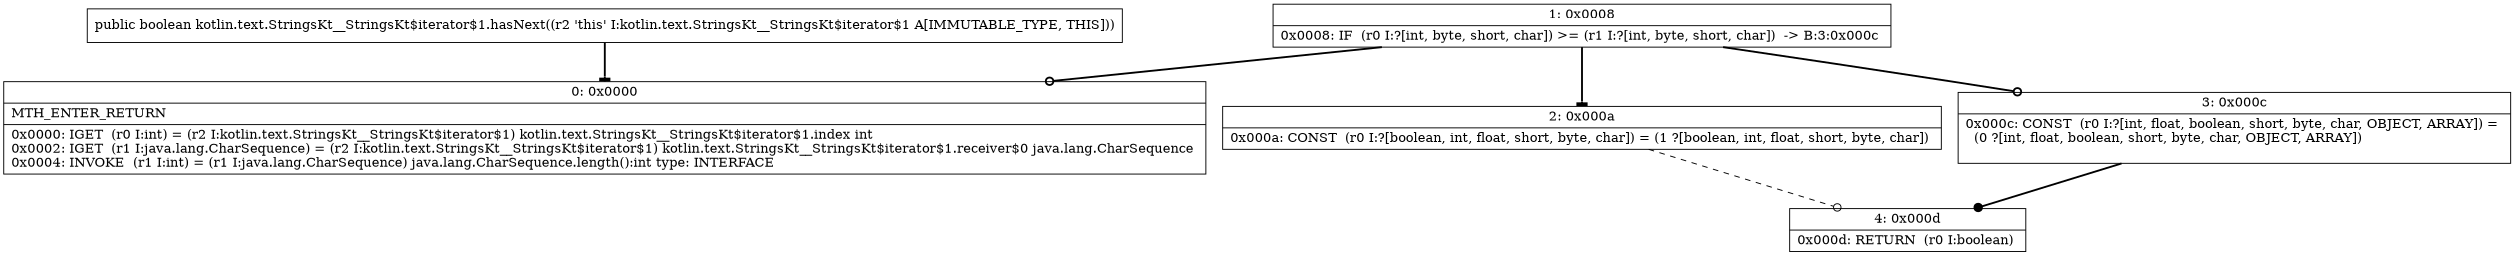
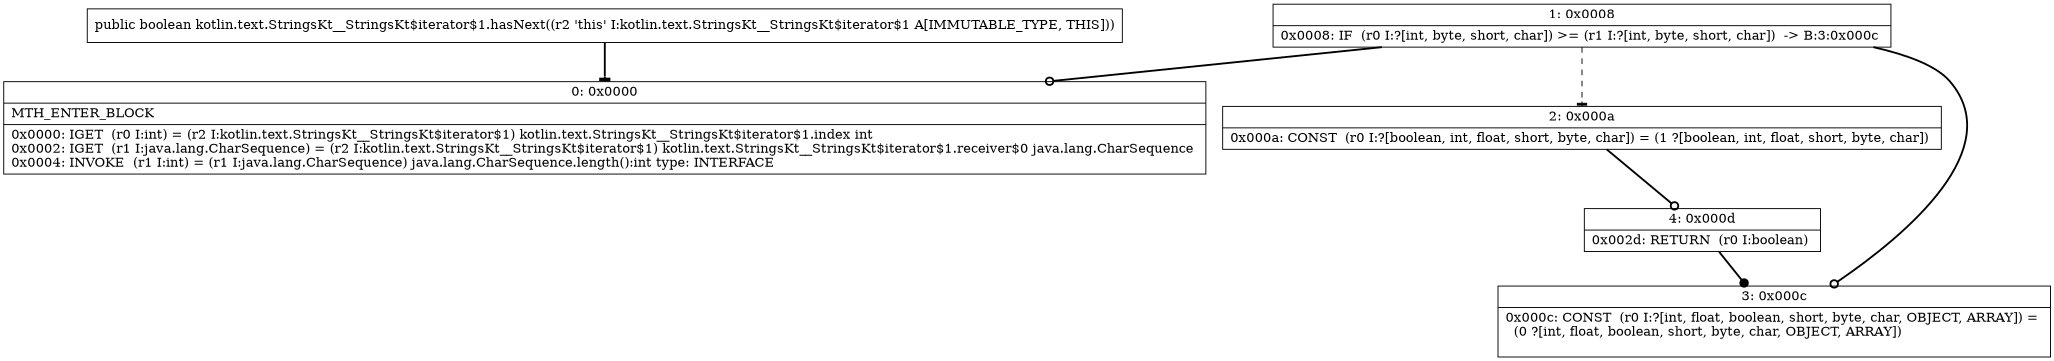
(1582, 74) -> (1582, 74)
(89, 113) -> (83, 113)
(1741, 178) -> (1639, 176)
(2052, 185) -> (1730, 266)
(1908, 240) -> (1702, 240)
